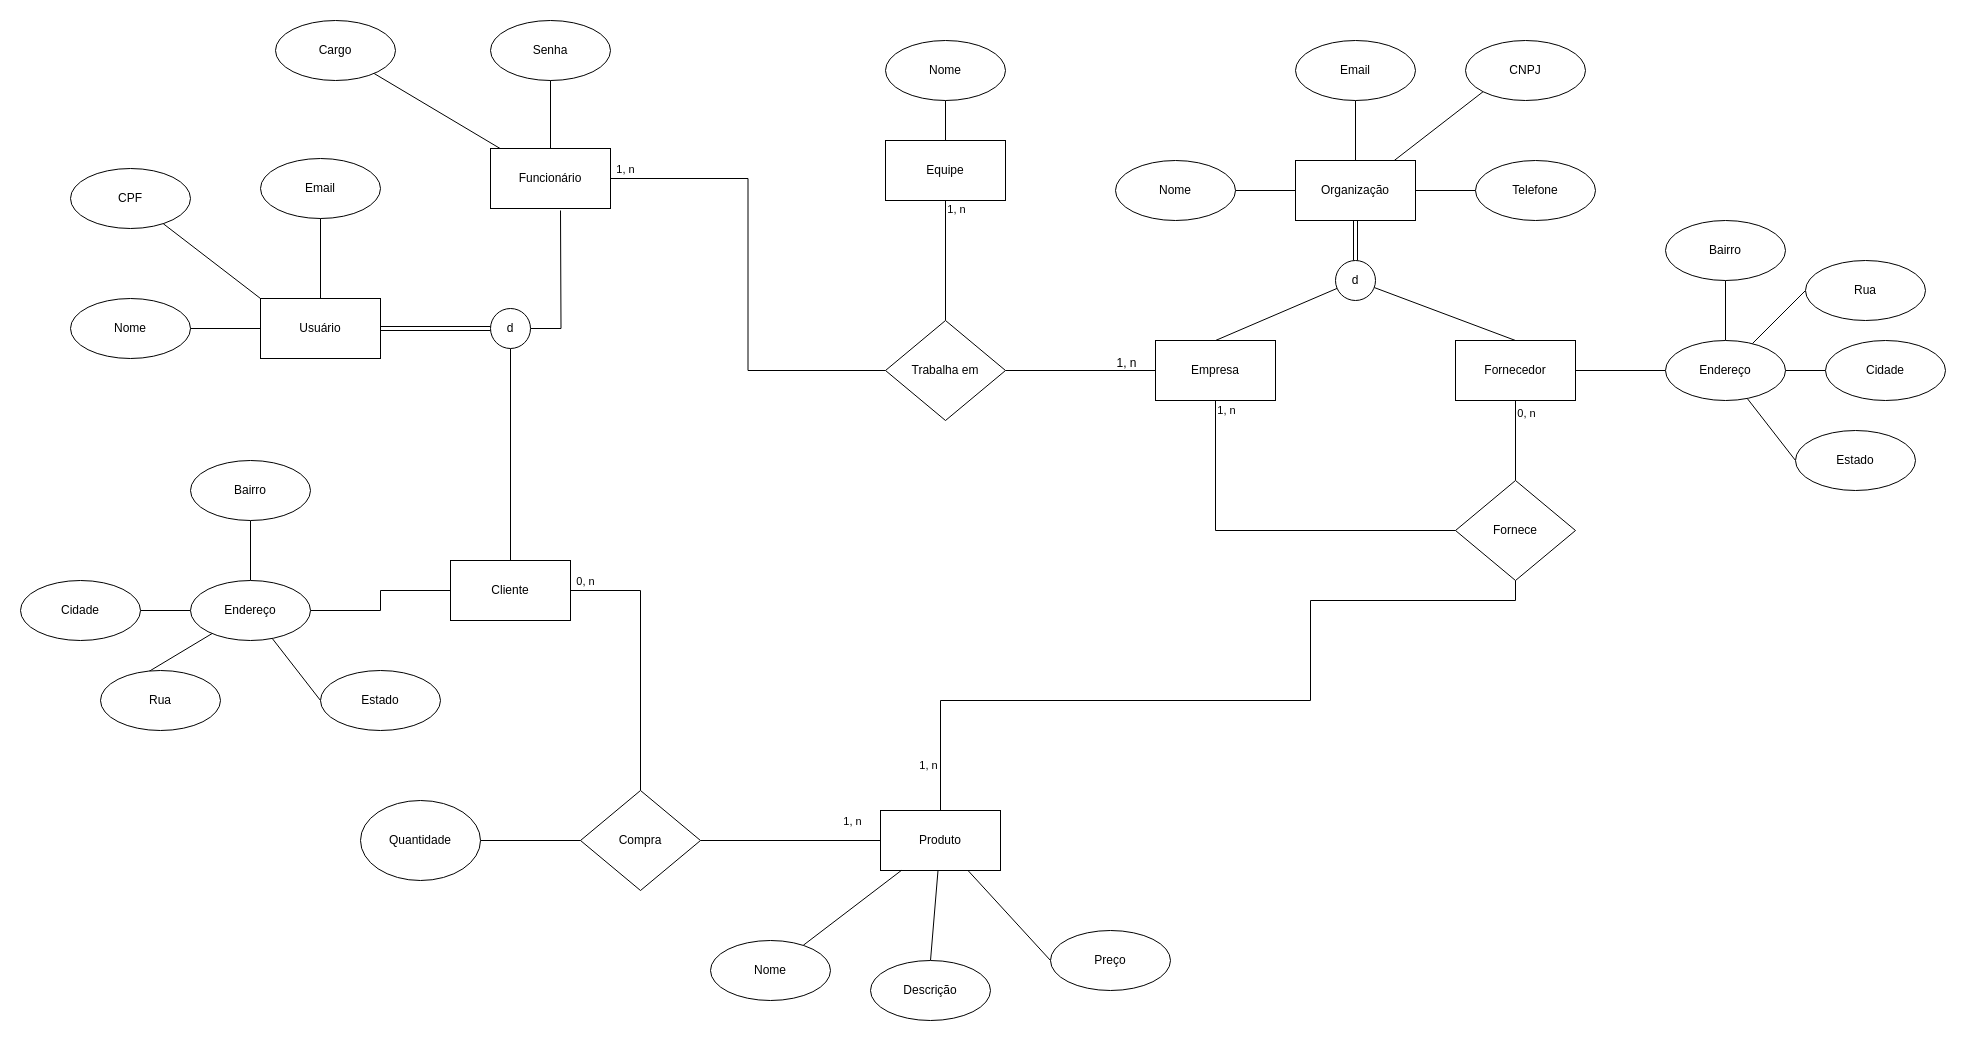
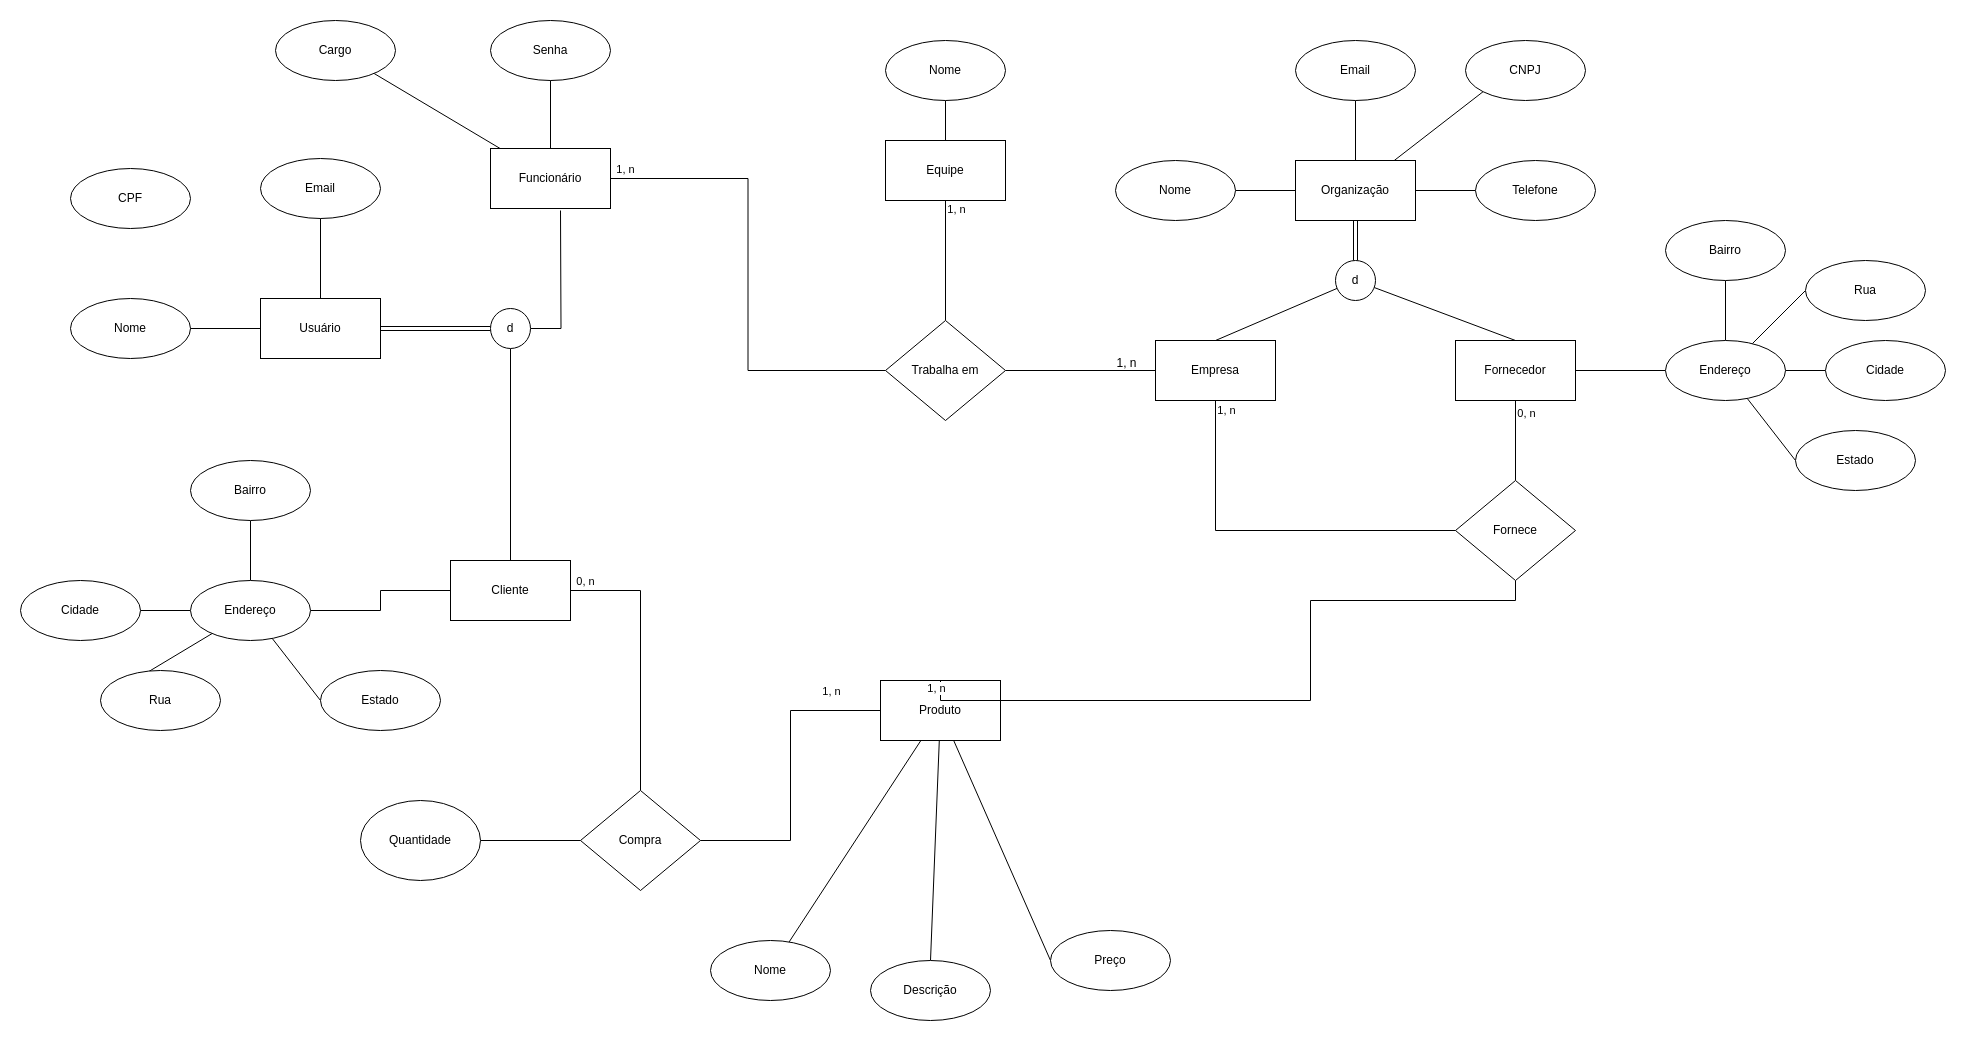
(212, 261) -> none
(941, 841) -> (941, 711)
